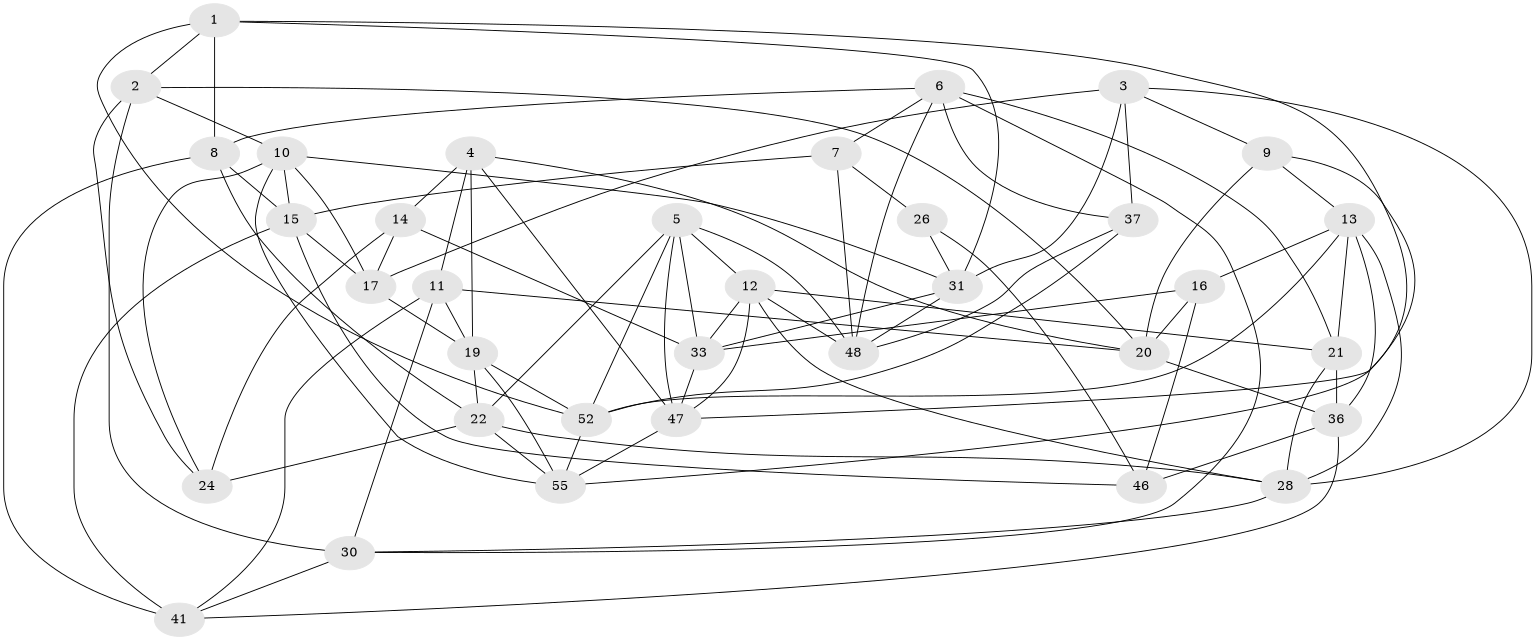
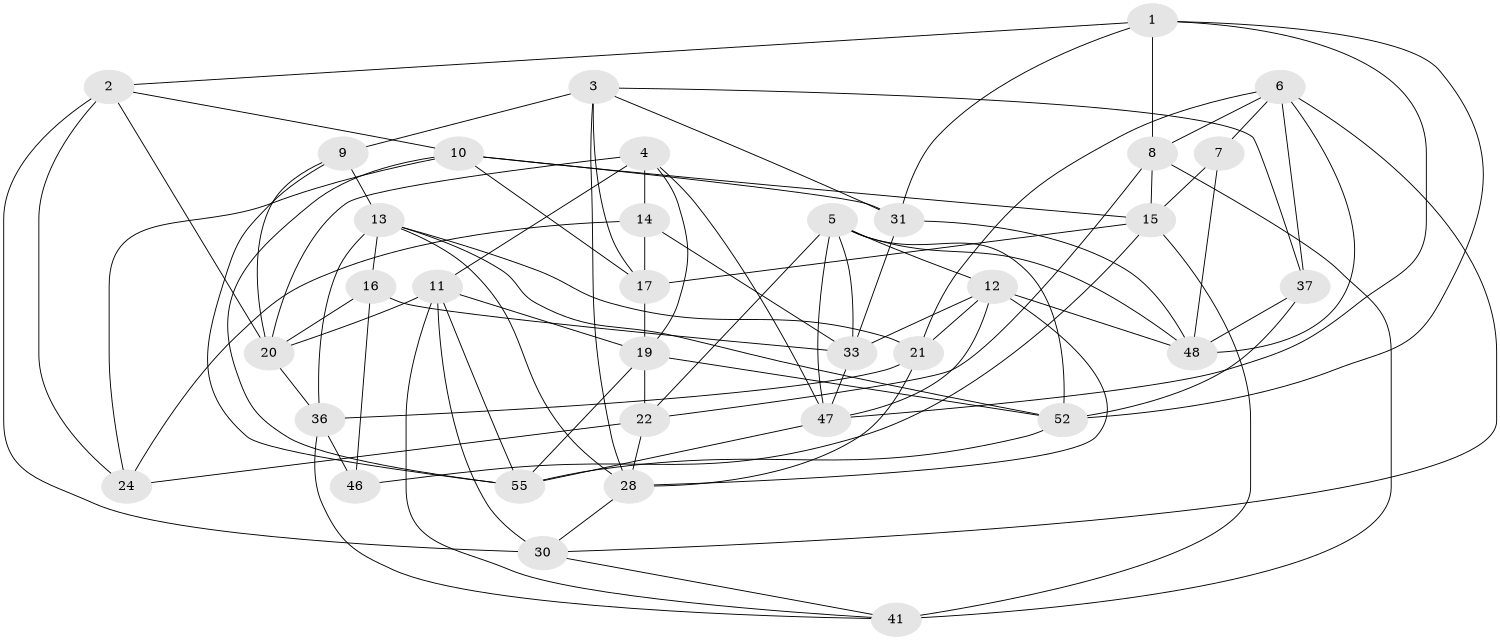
(922, 220) -> none
(526, 458) -> (478, 387)
